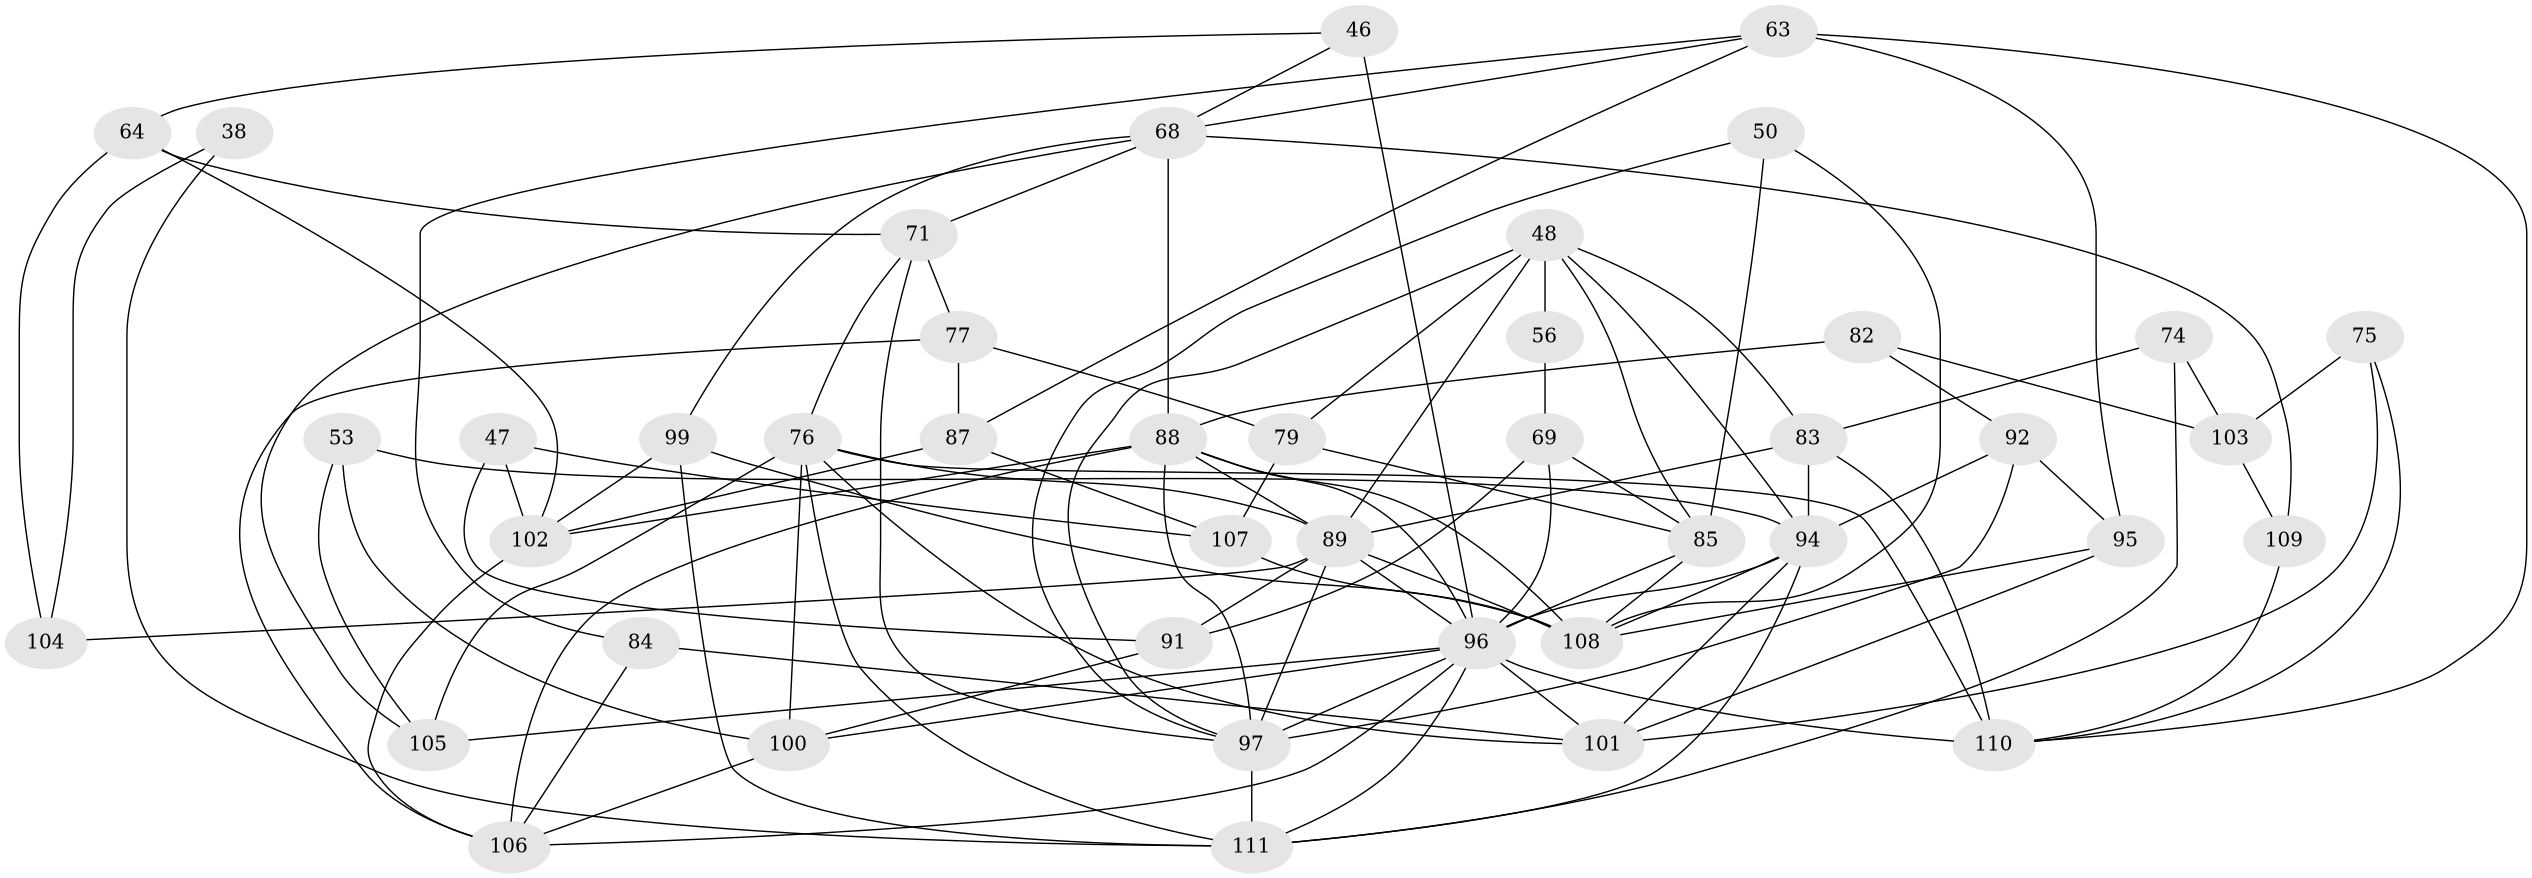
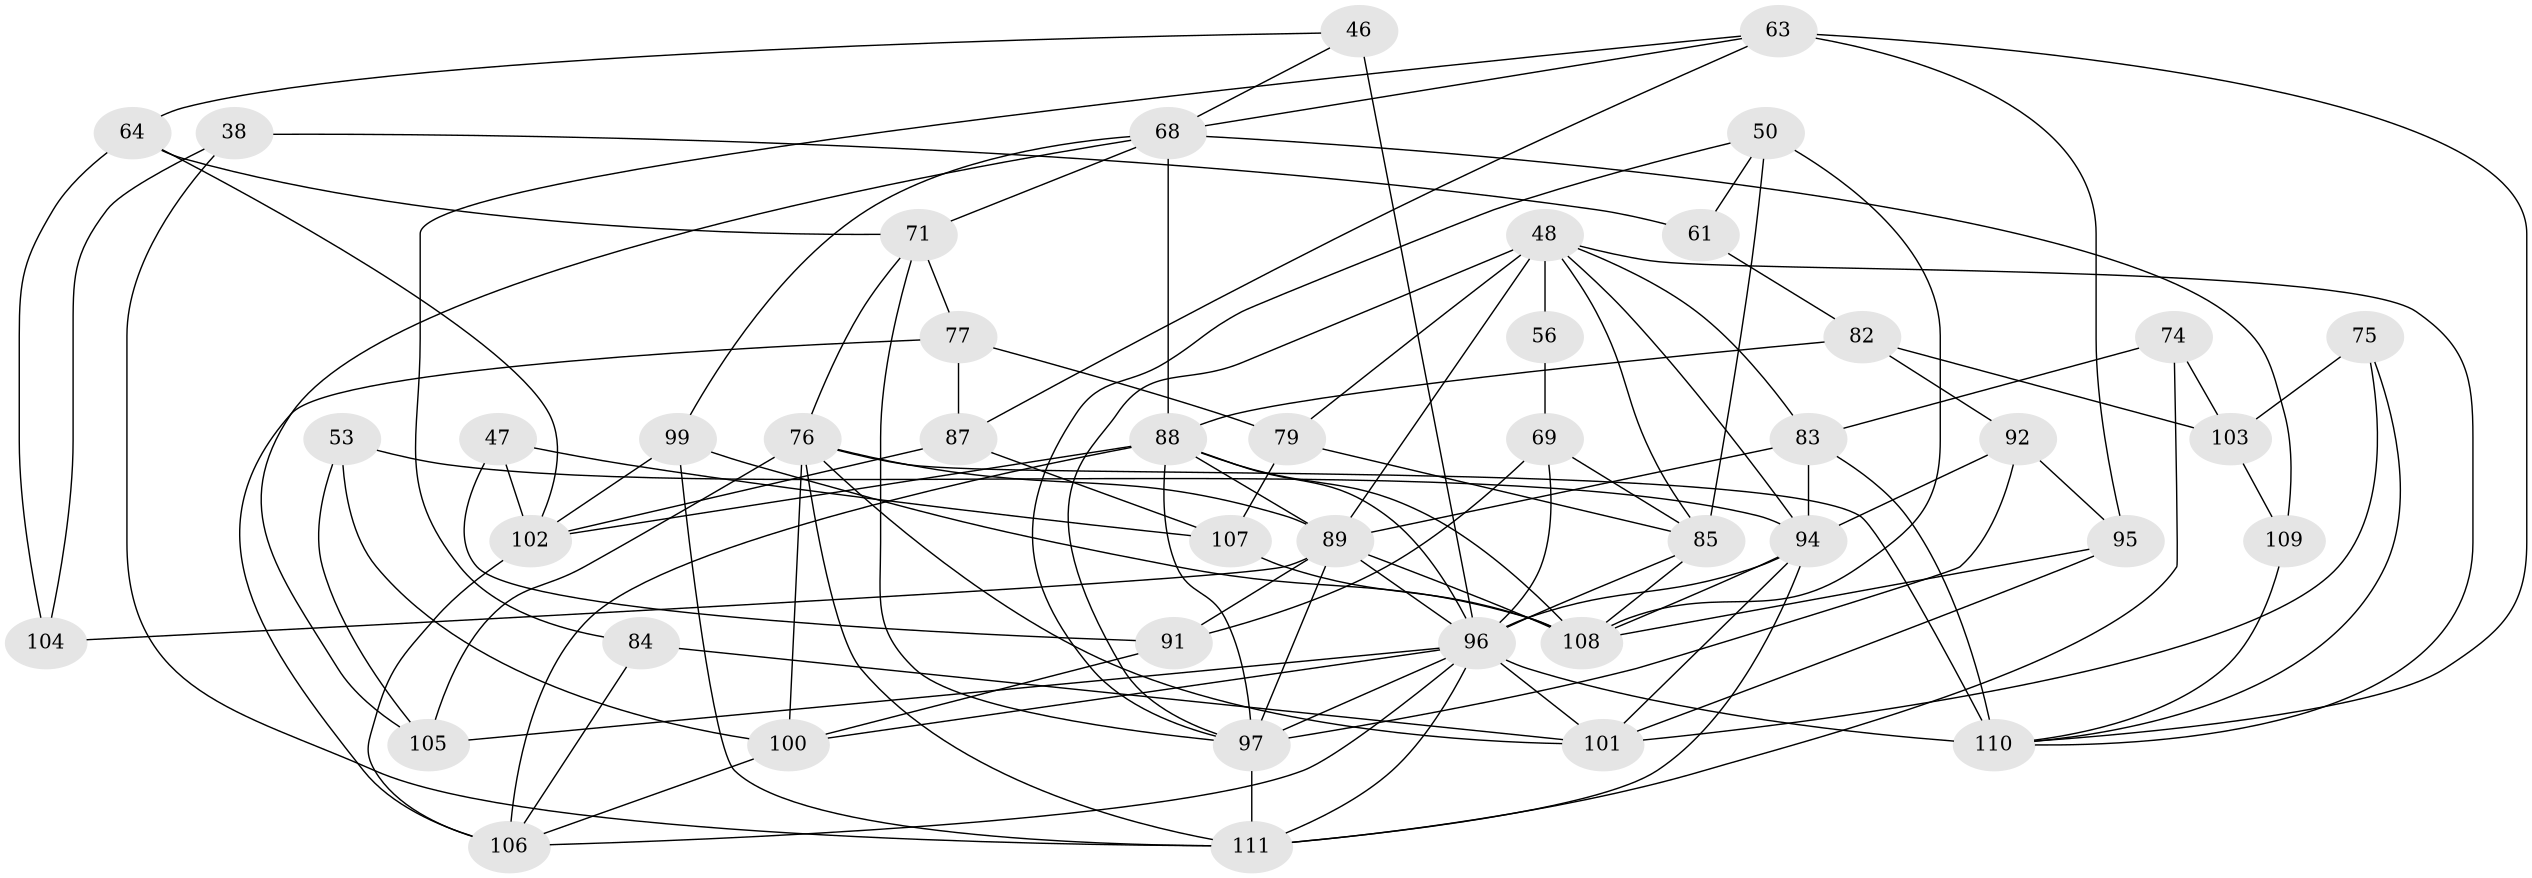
none -> (1701, 235)
none -> (2387, 302)
